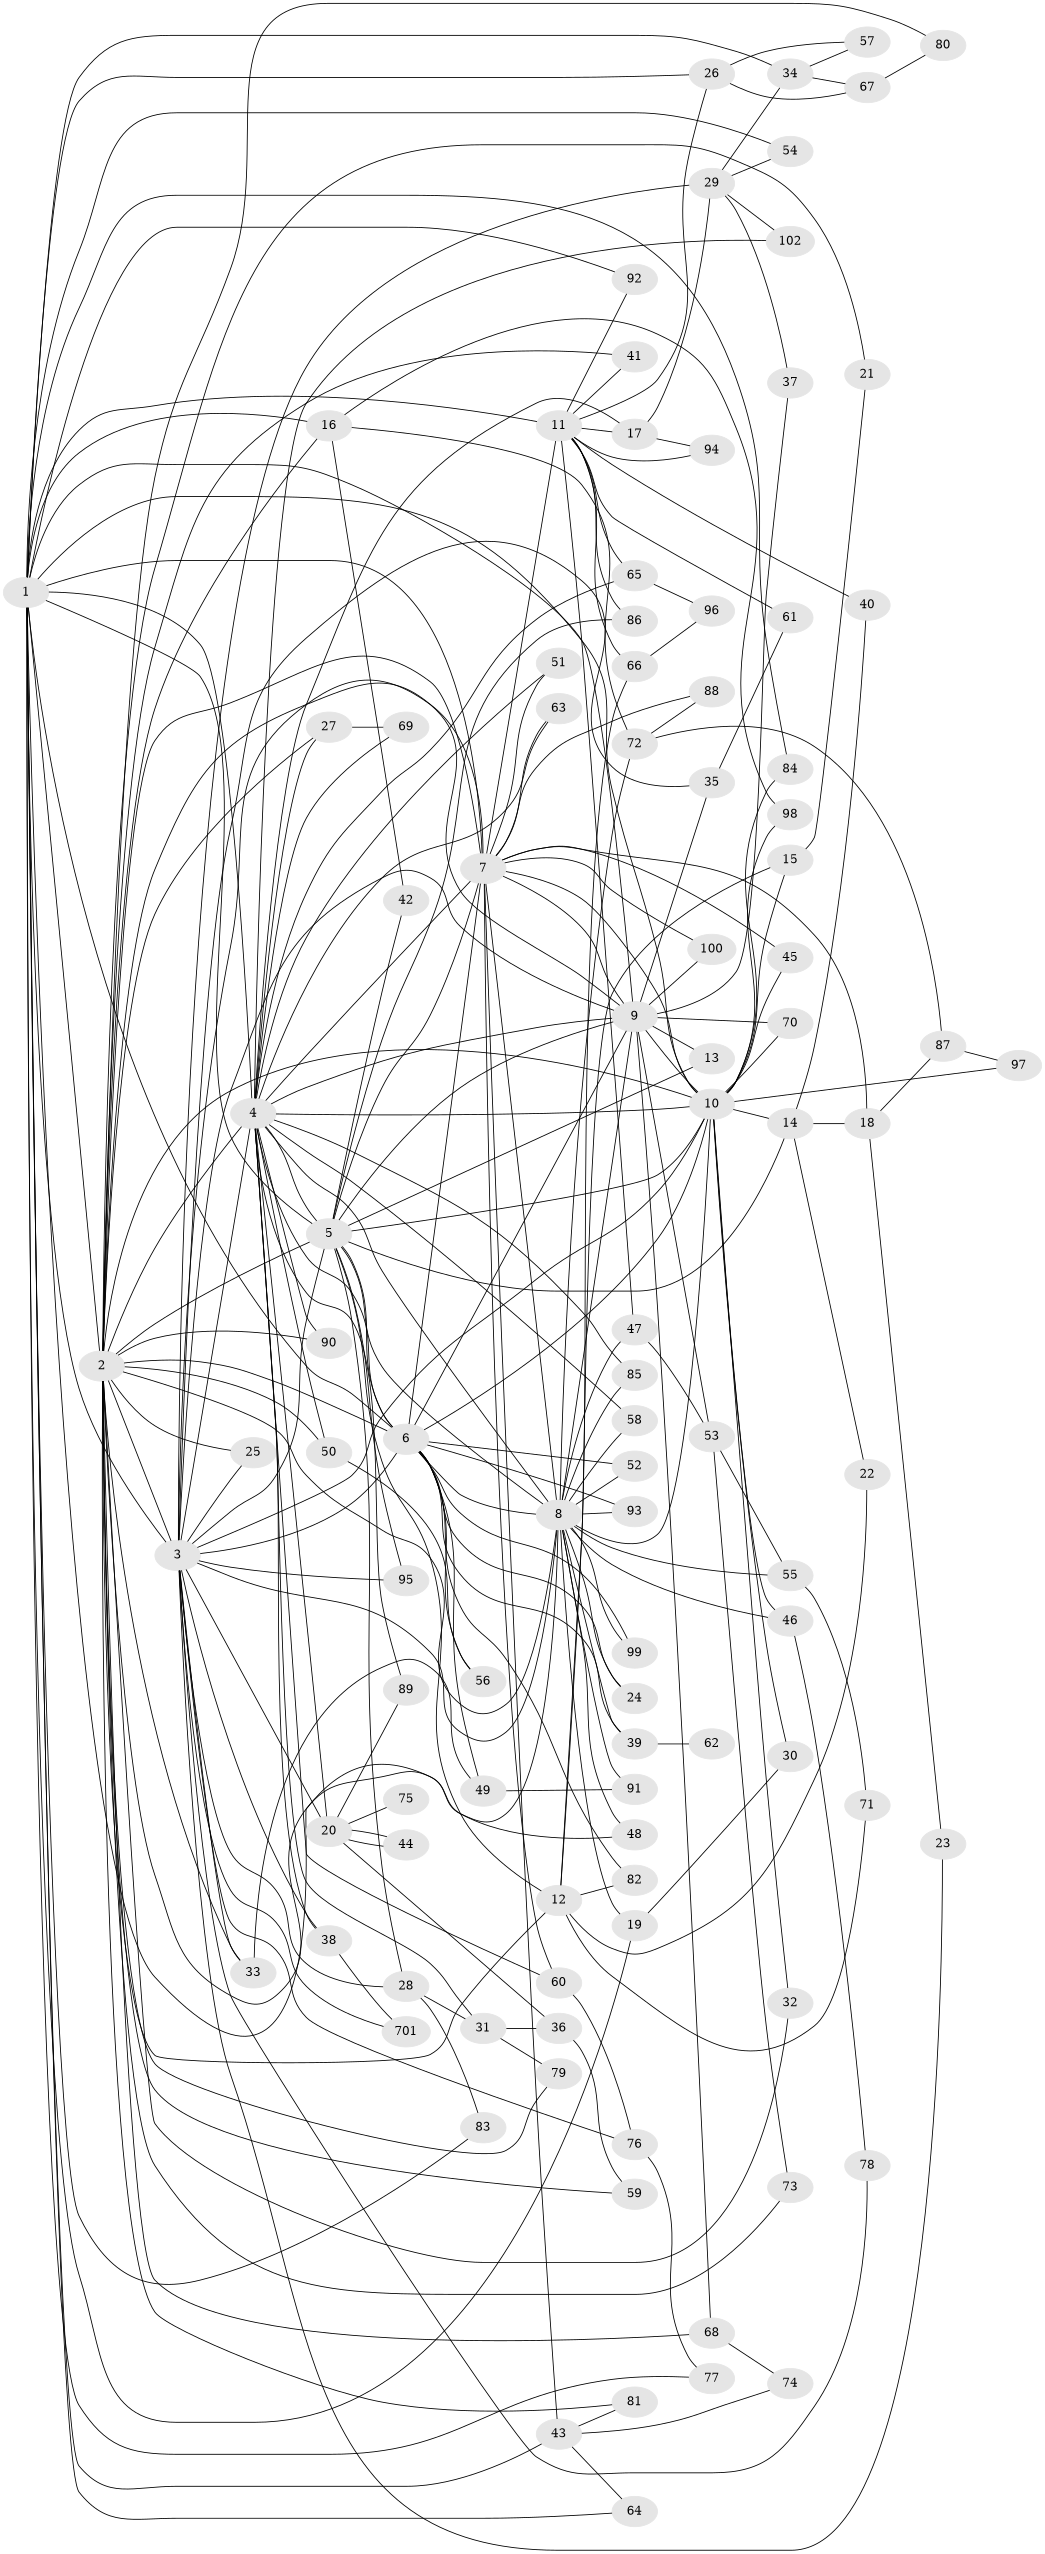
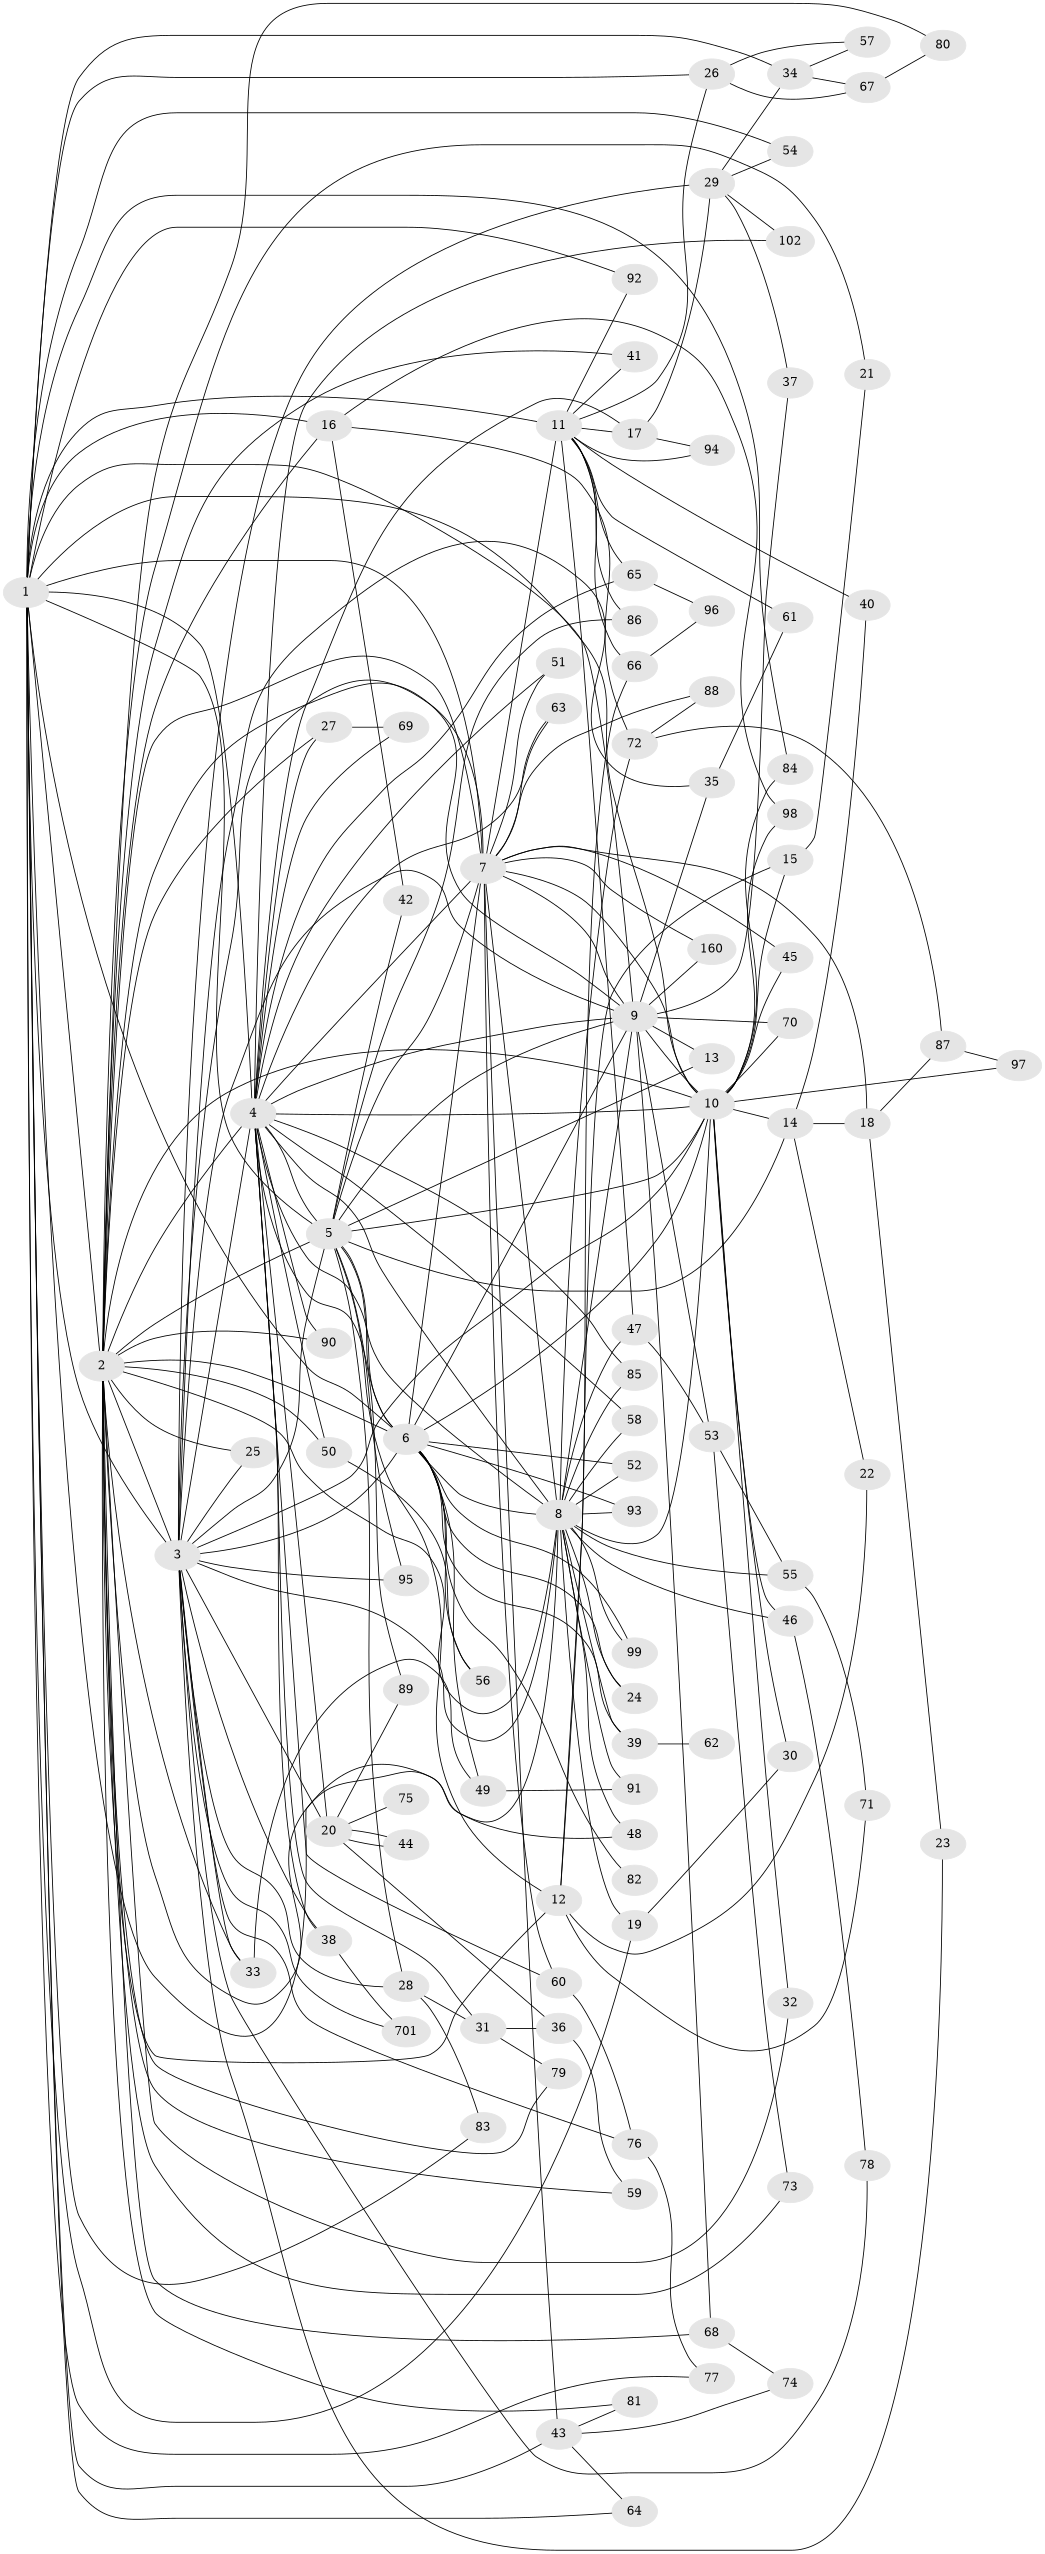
(712, 949) -> (712, 949)
(597, 1890) -> none
